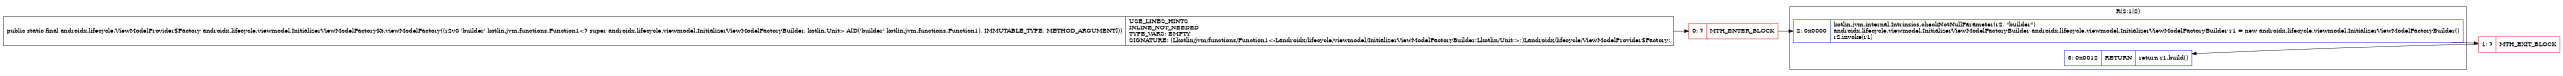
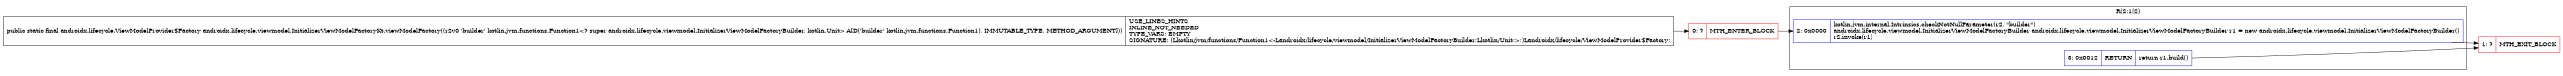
(2337, 48) -> (2333, 54)
